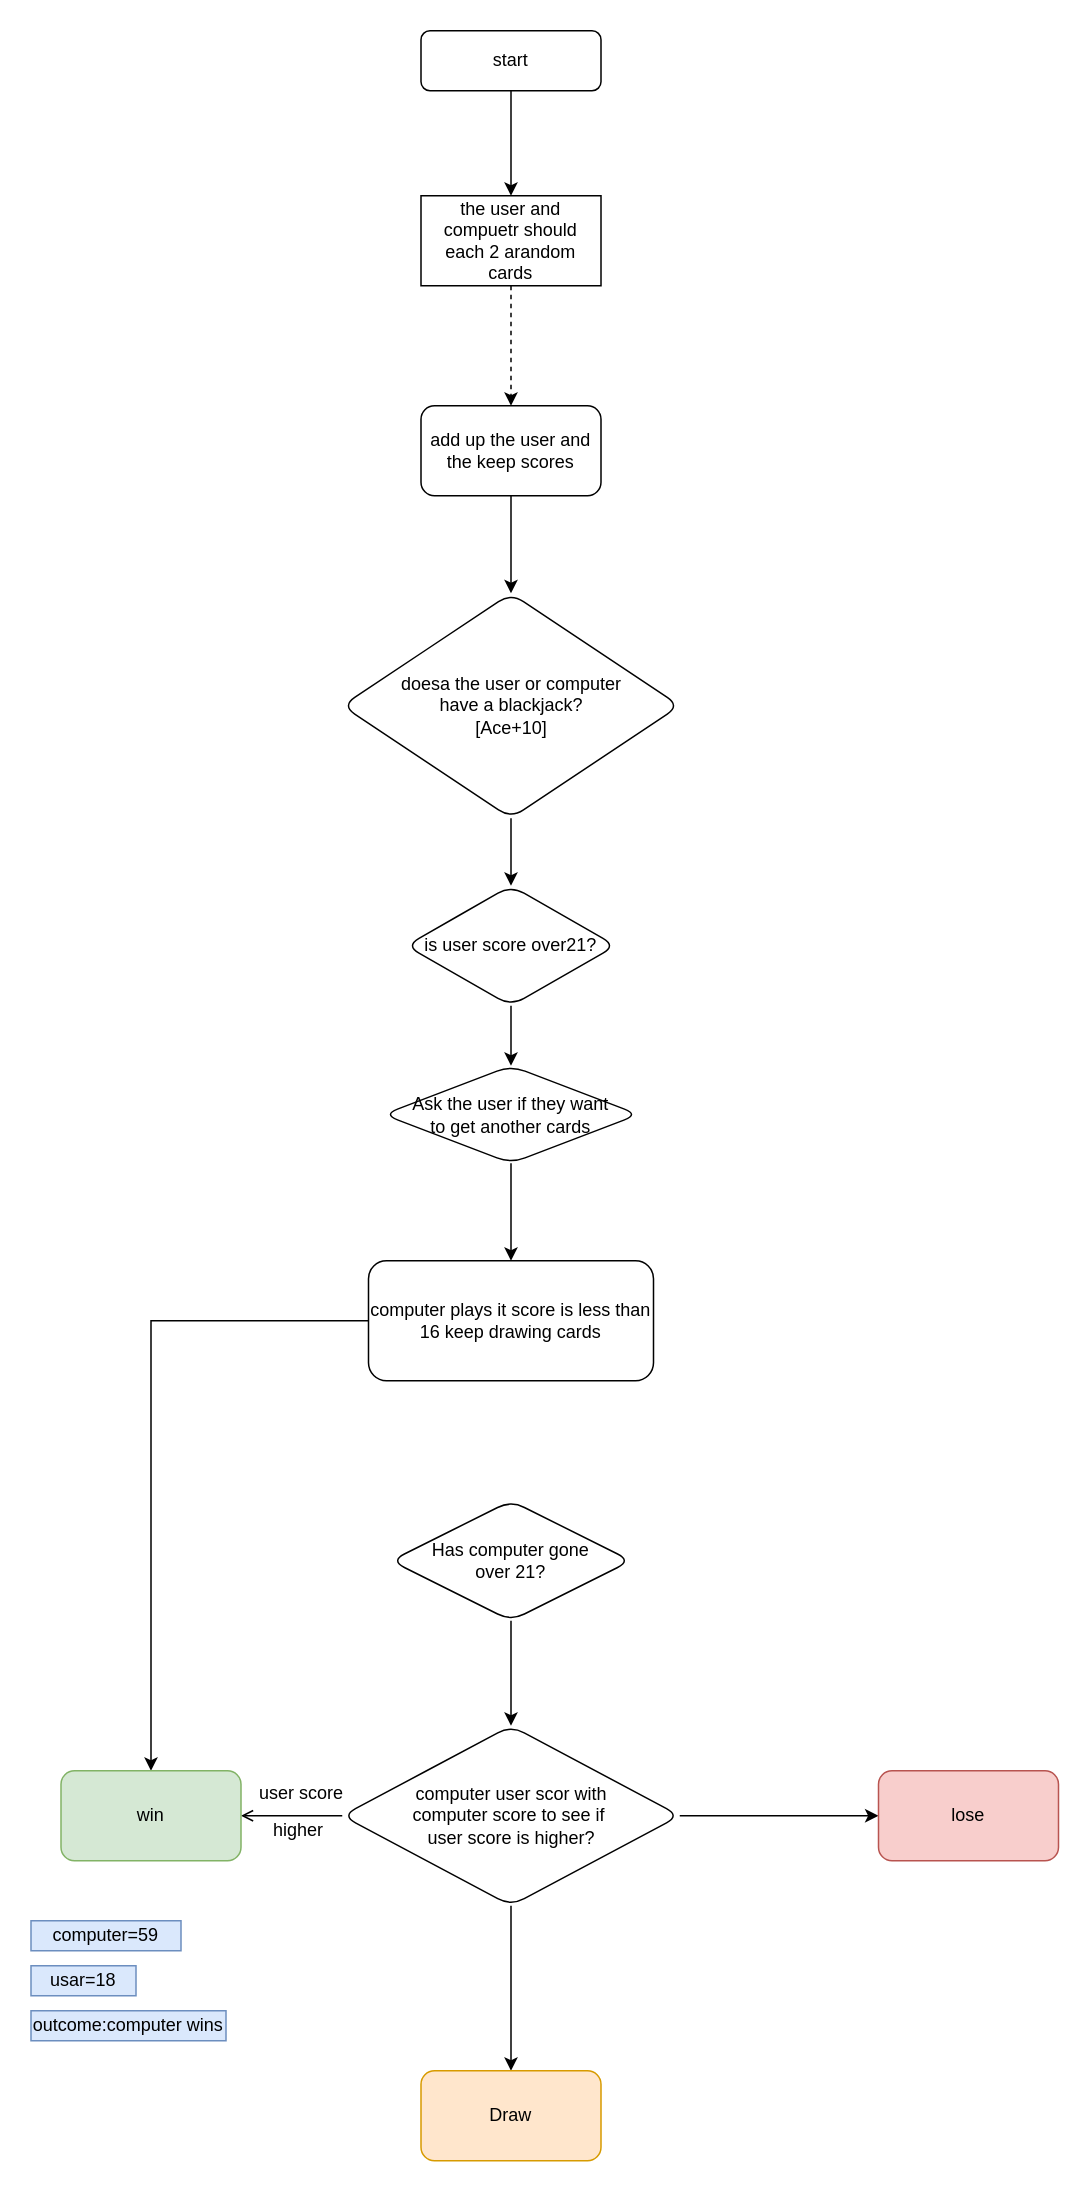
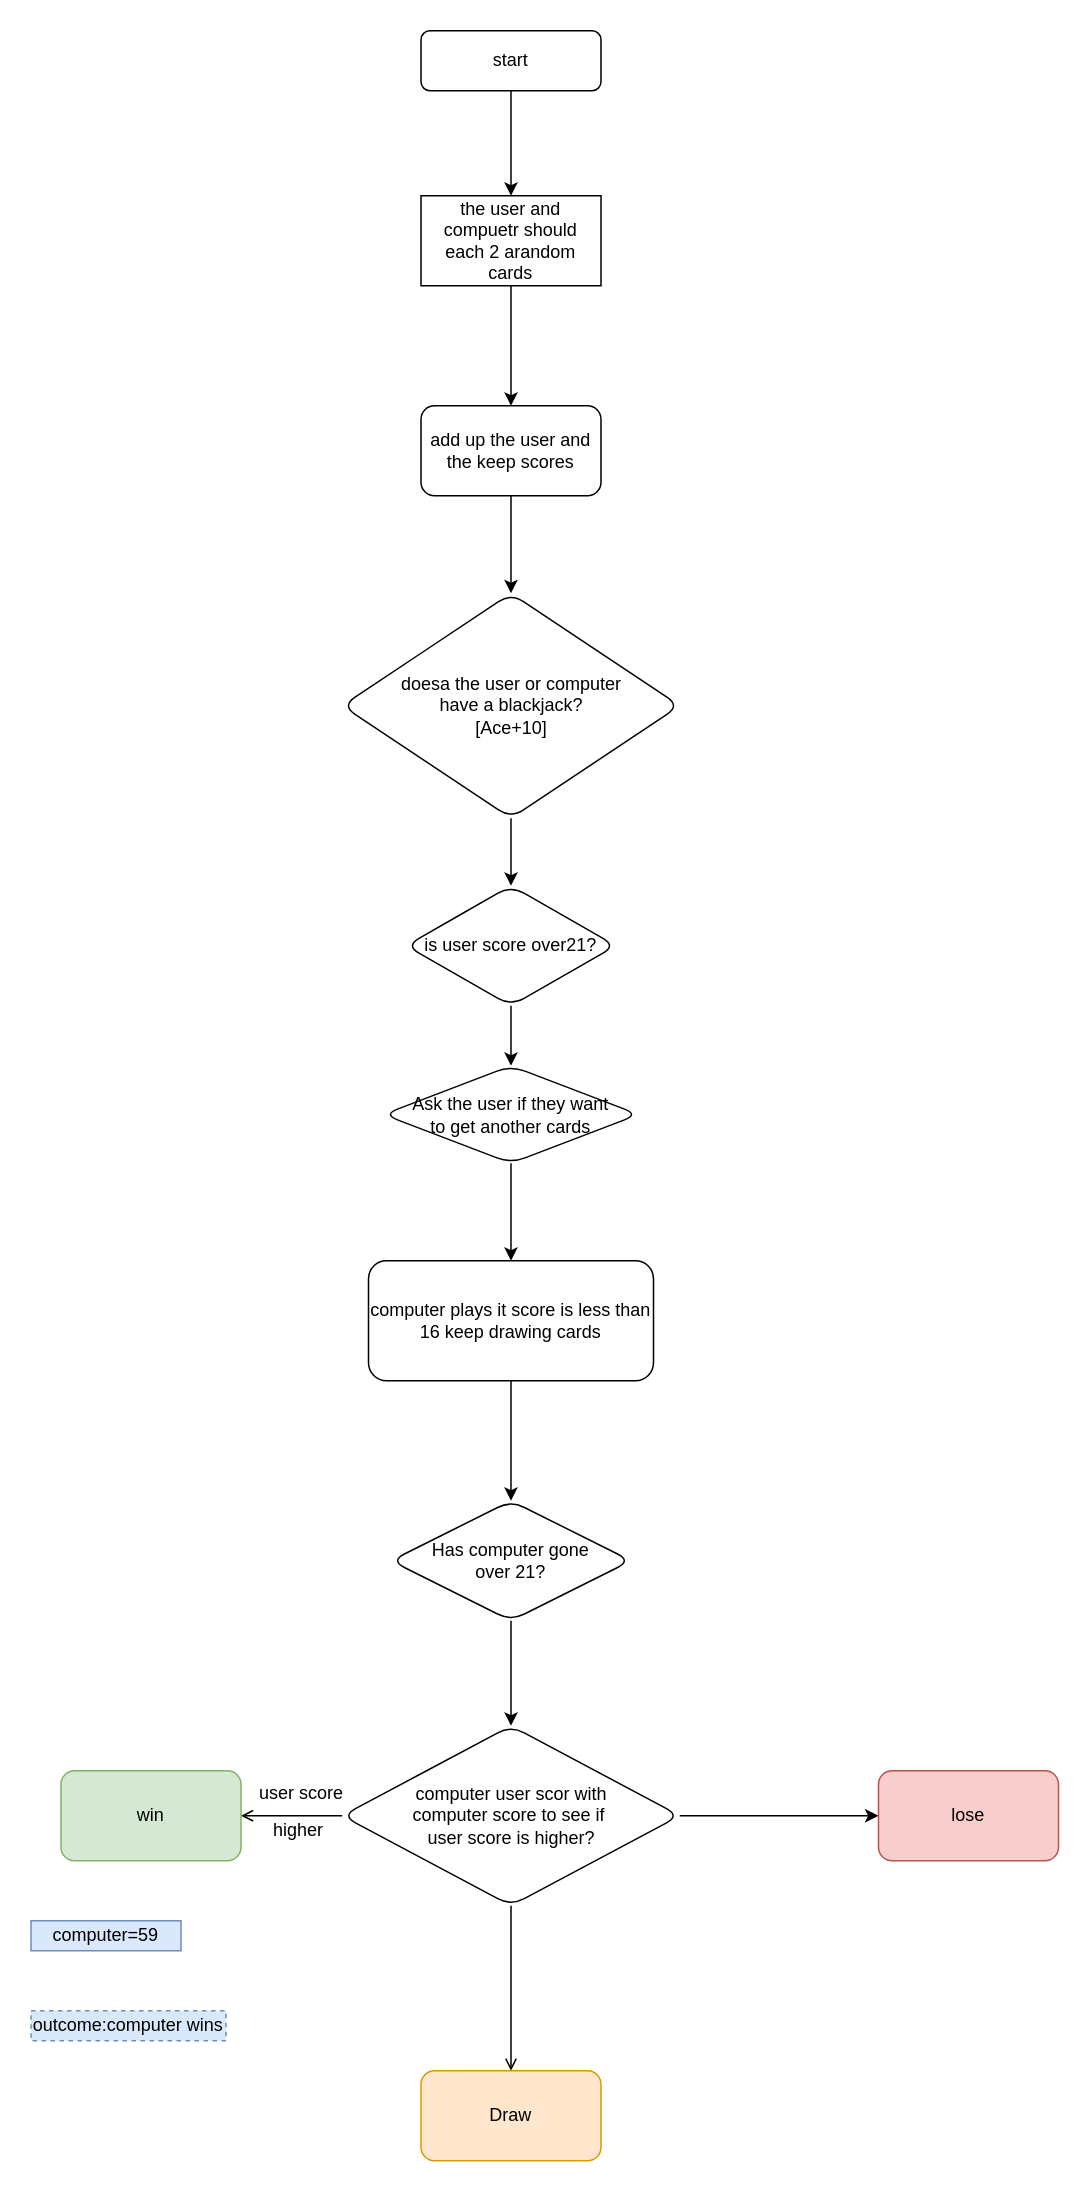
(511, 341) -> (511, 341)
(151, 1432) -> (511, 1436)
(83, 1981) -> none
(128, 2026) -> (128, 2026)
(511, 2059) -> (511, 2061)
